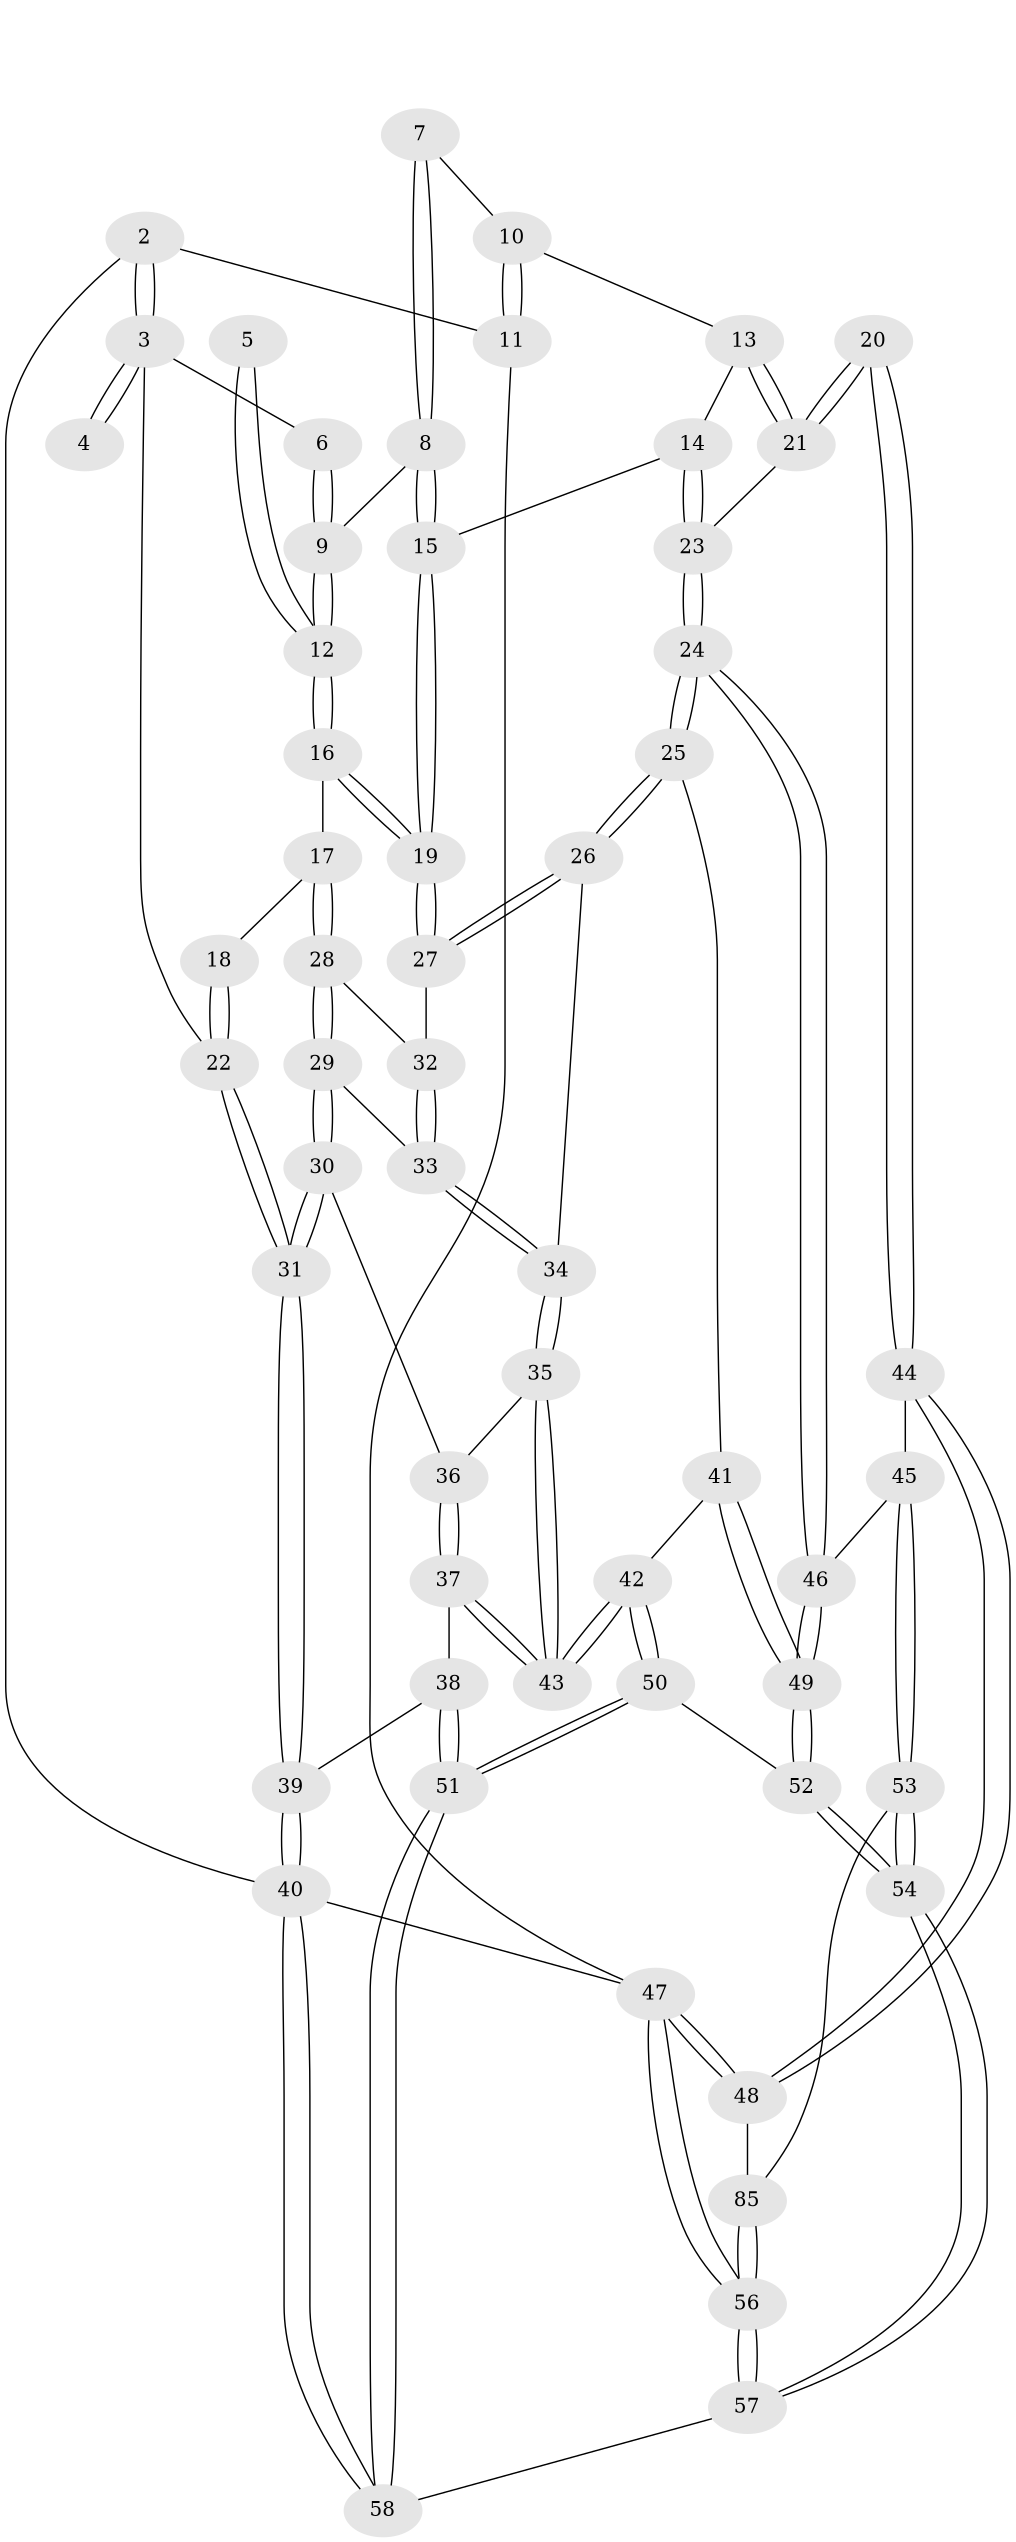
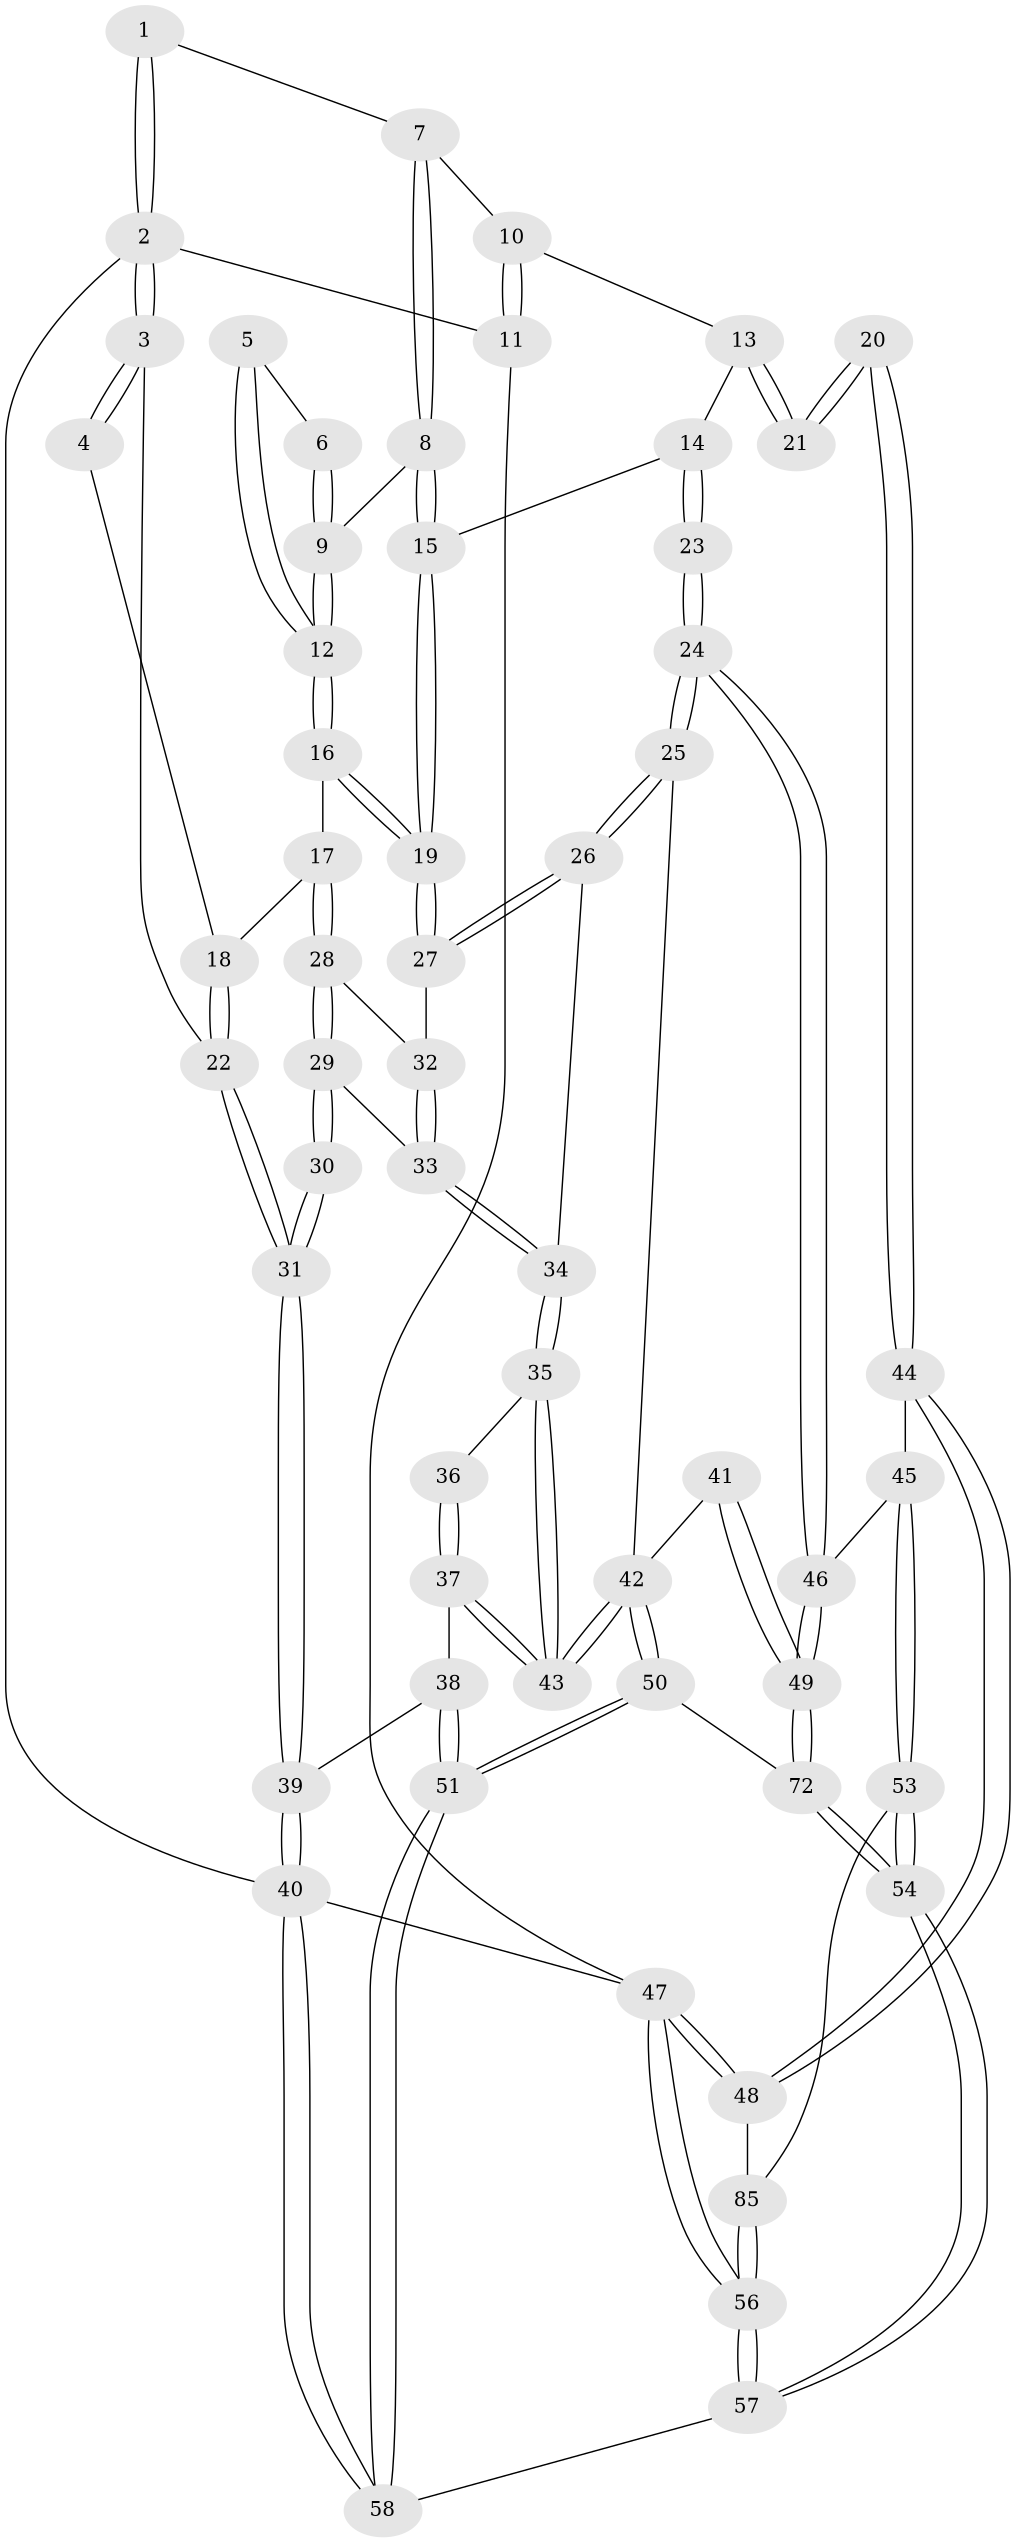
none -> (145, 32)
(228, 390) -> (286, 393)
(745, 496) -> none
none -> (152, 703)
(717, 1114) -> (654, 1168)
(386, 1323) -> none
(802, 1788) -> (802, 1788)
